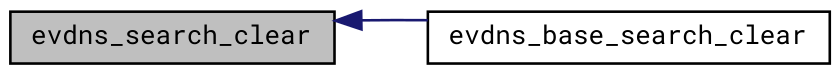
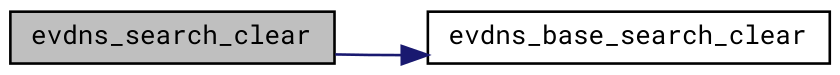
(395, 20) -> (368, 55)
